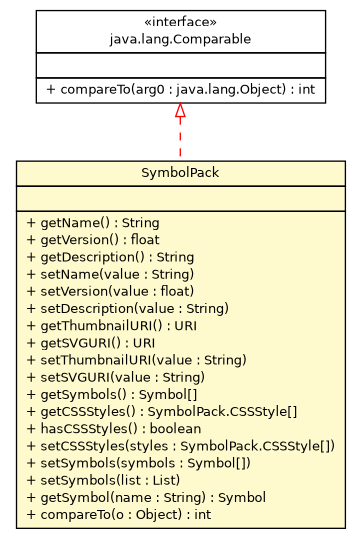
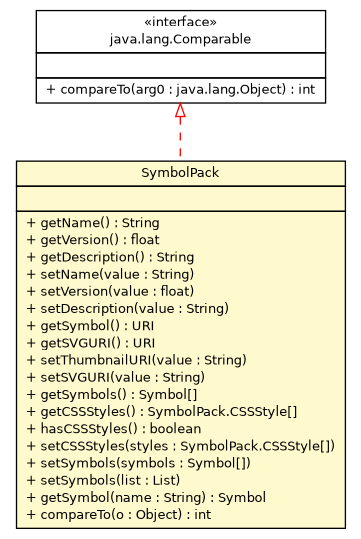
(112, 326) -> (90, 326)
